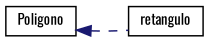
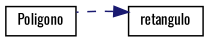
(110, 31) -> (95, 11)
